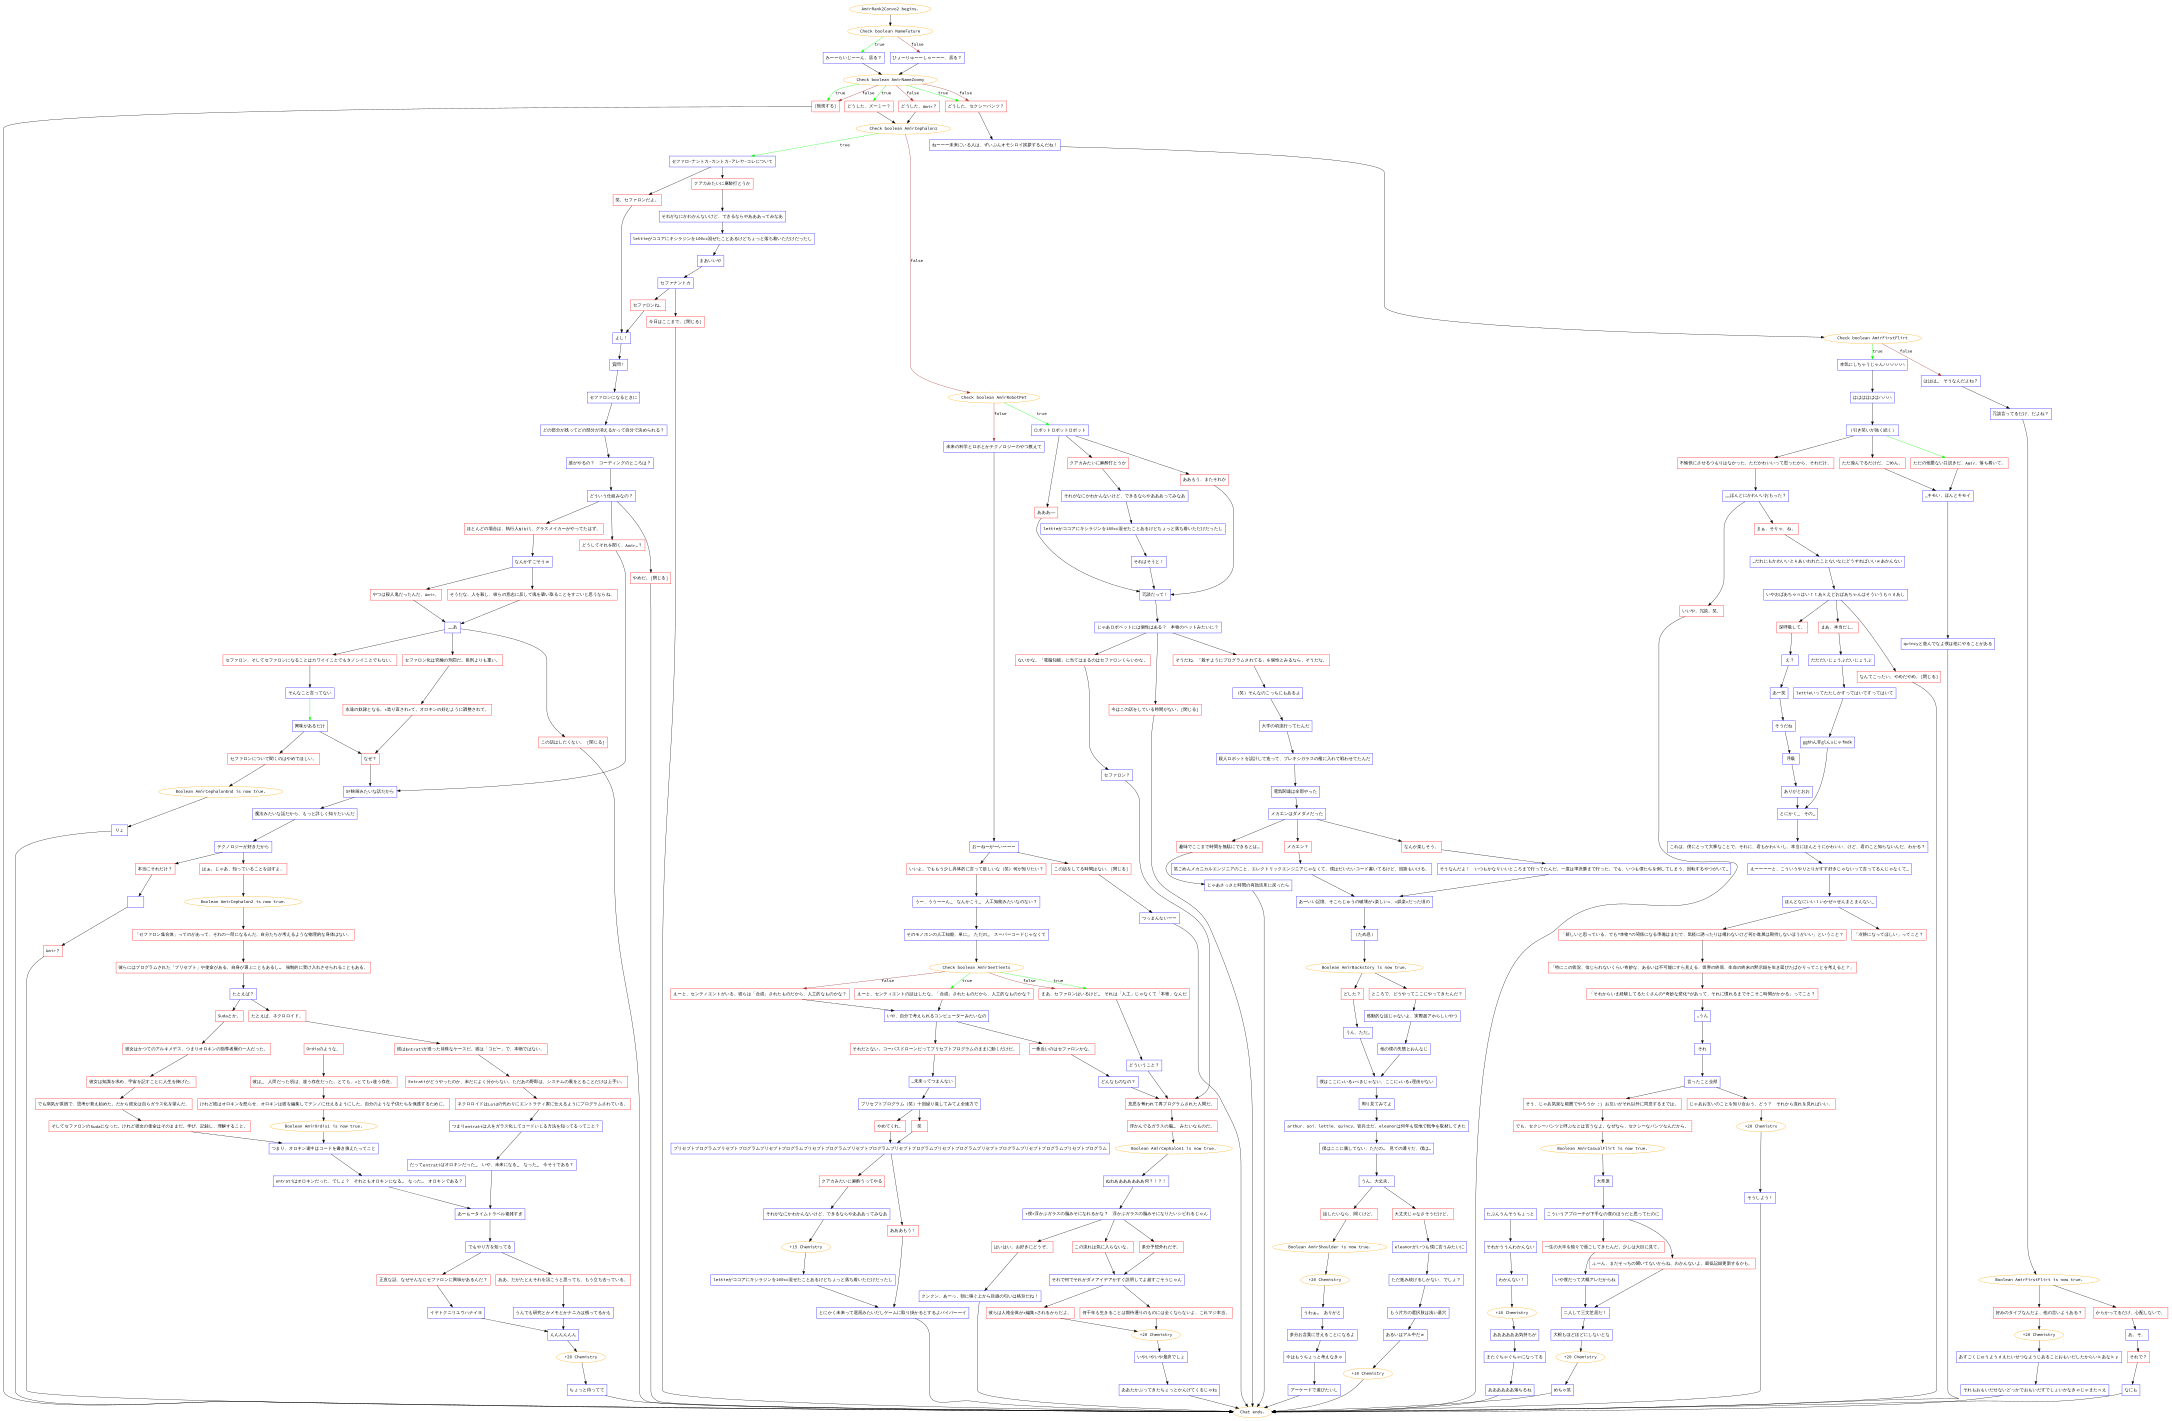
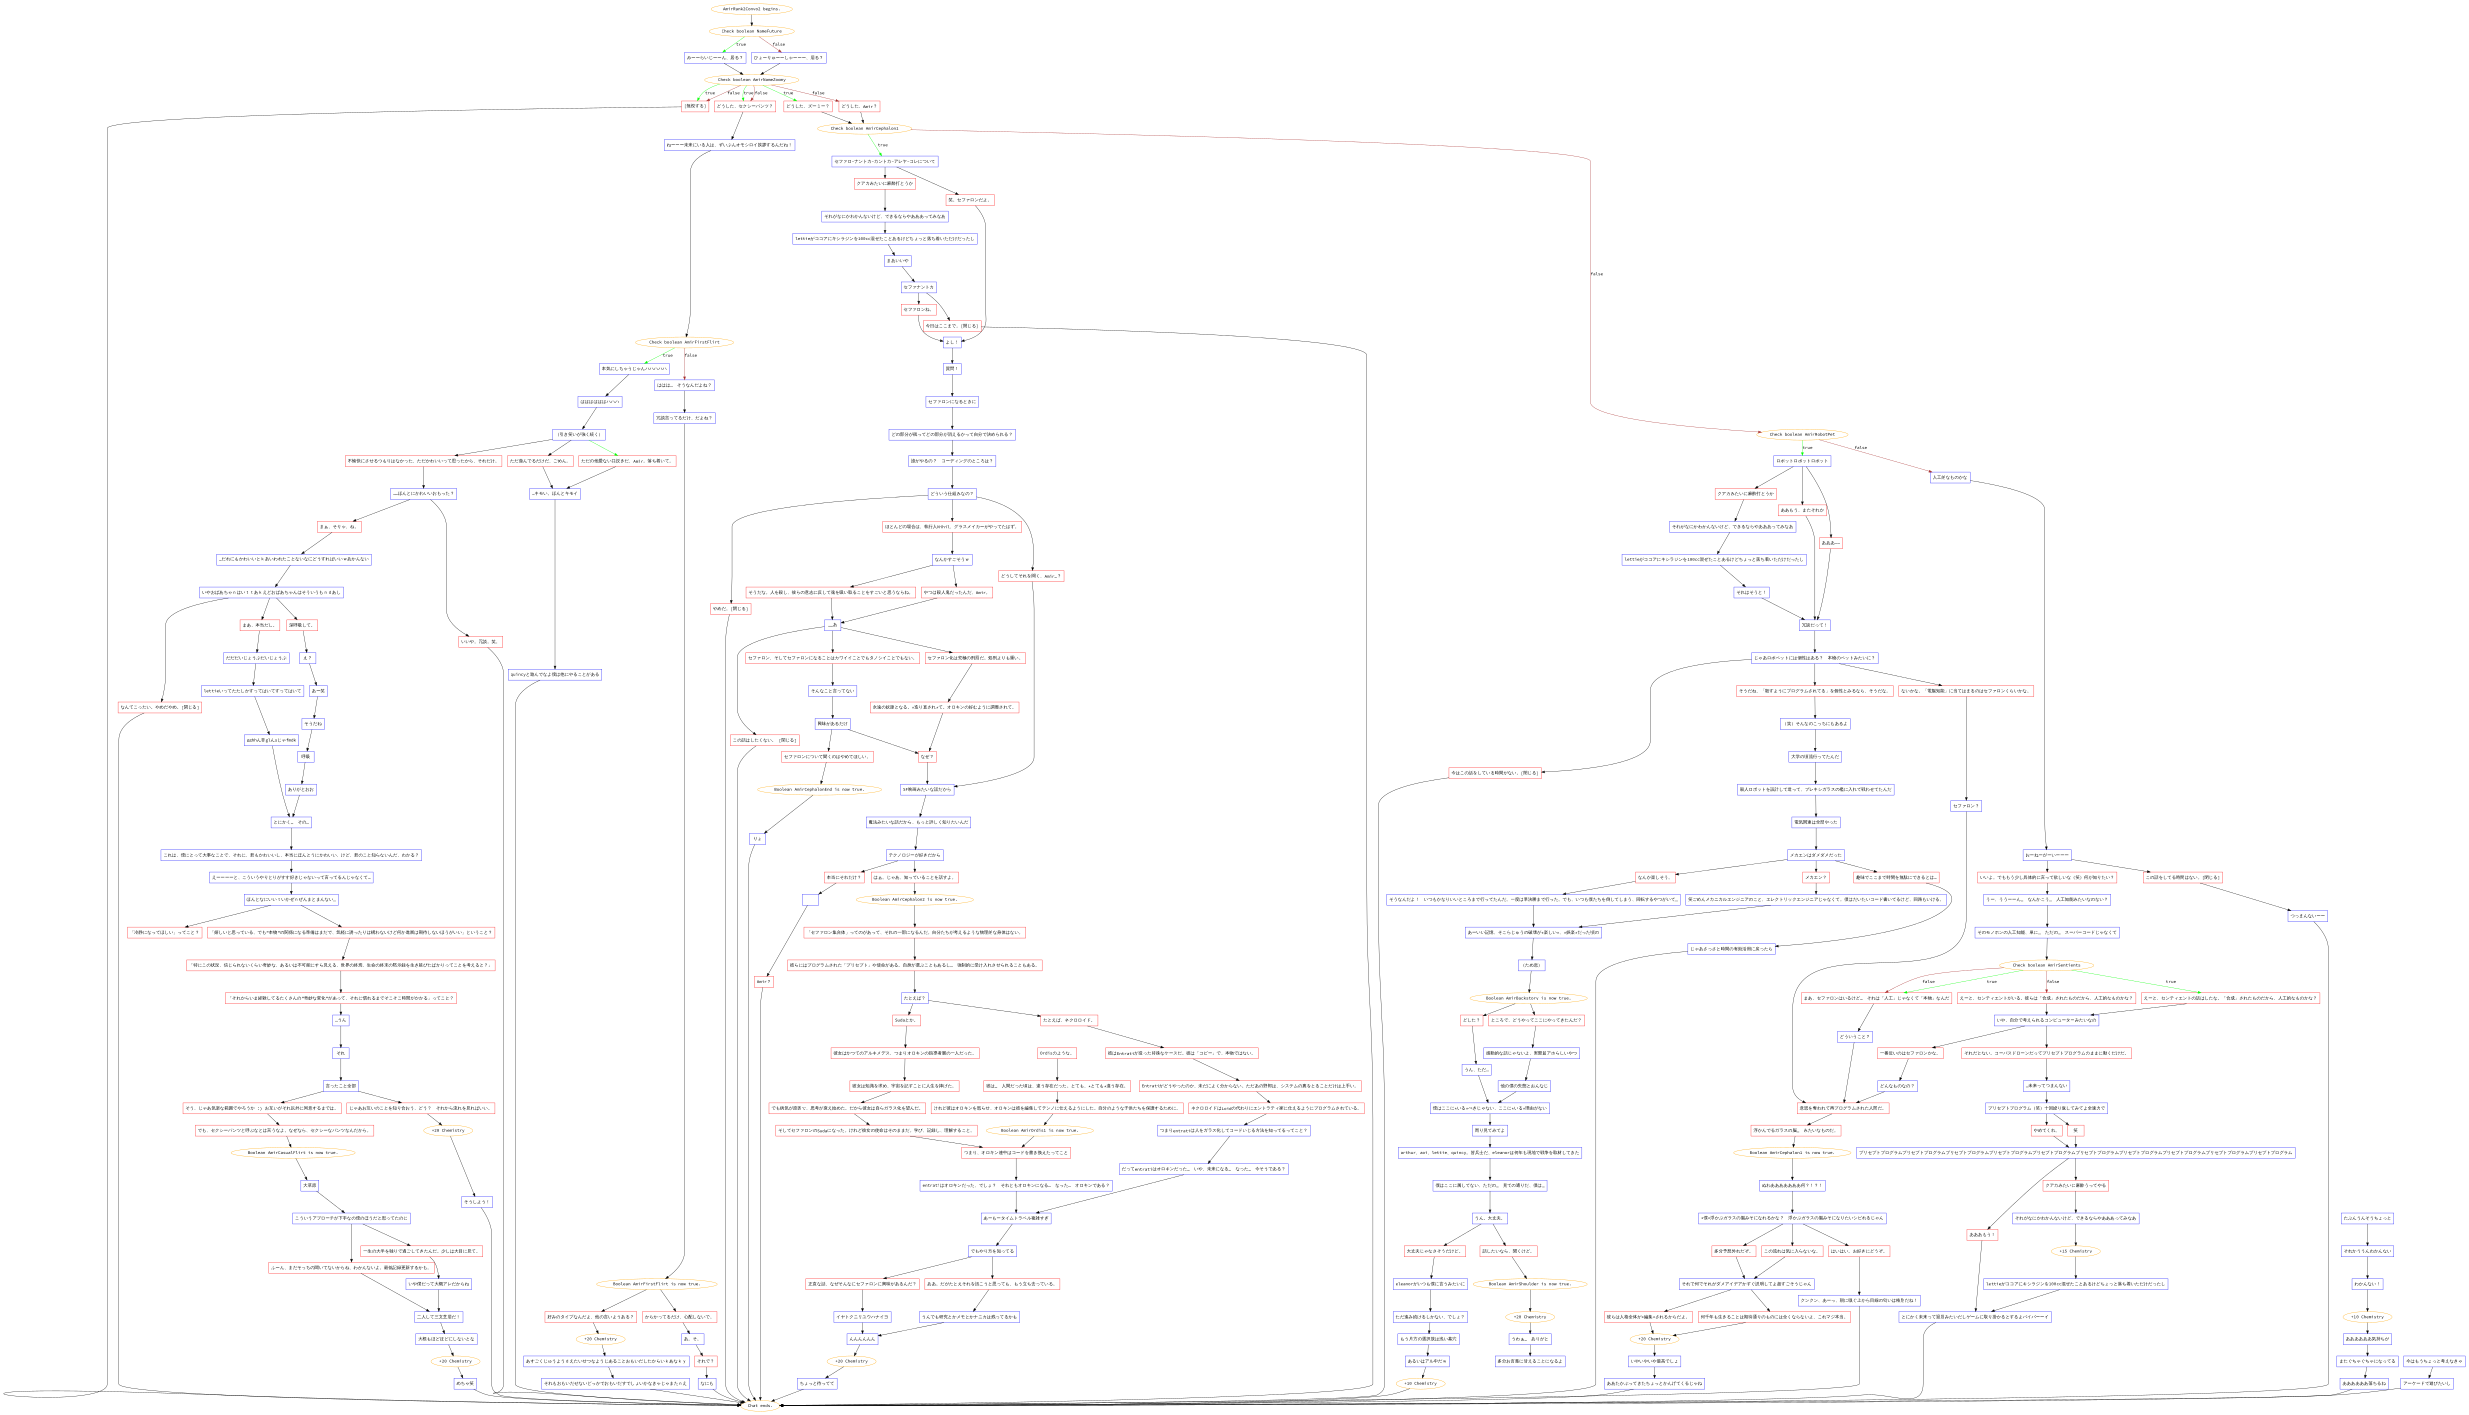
(994, 447) -> (1950, 478)
(310, 708) -> (833, 706)
(324, 1149) -> (1016, 1153)
(1319, 1345) -> none
